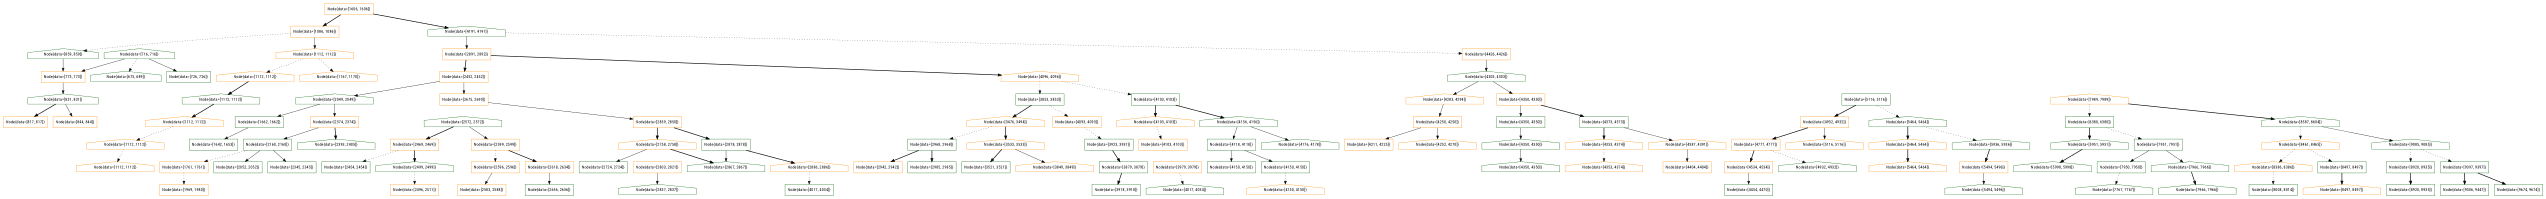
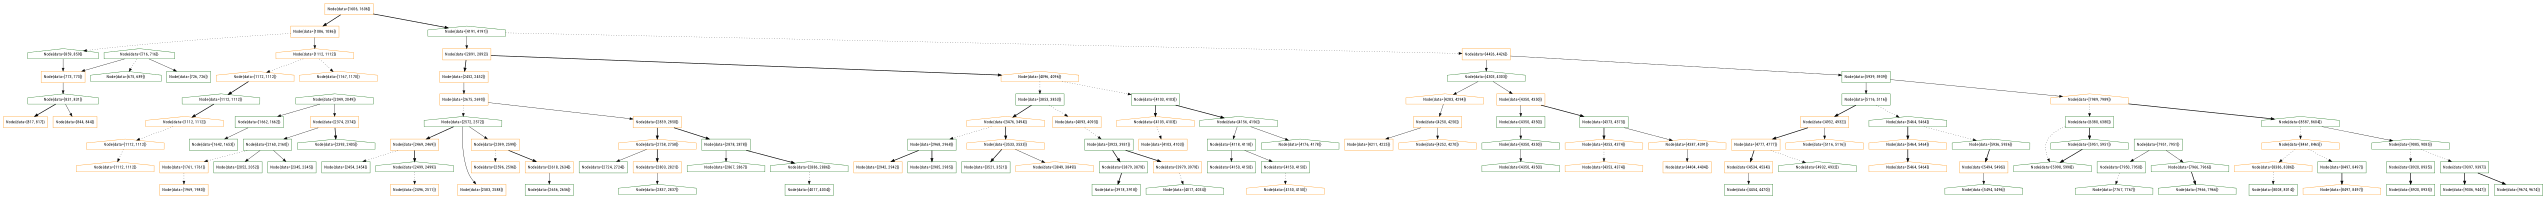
none -> (1866, 77)
(399, 88) -> none
none -> (464, 109)
(2122, 133) -> (2048, 139)
none -> (1142, 155)
(690, 156) -> (657, 154)
(809, 167) -> (809, 167)
(489, 177) -> (464, 155)
